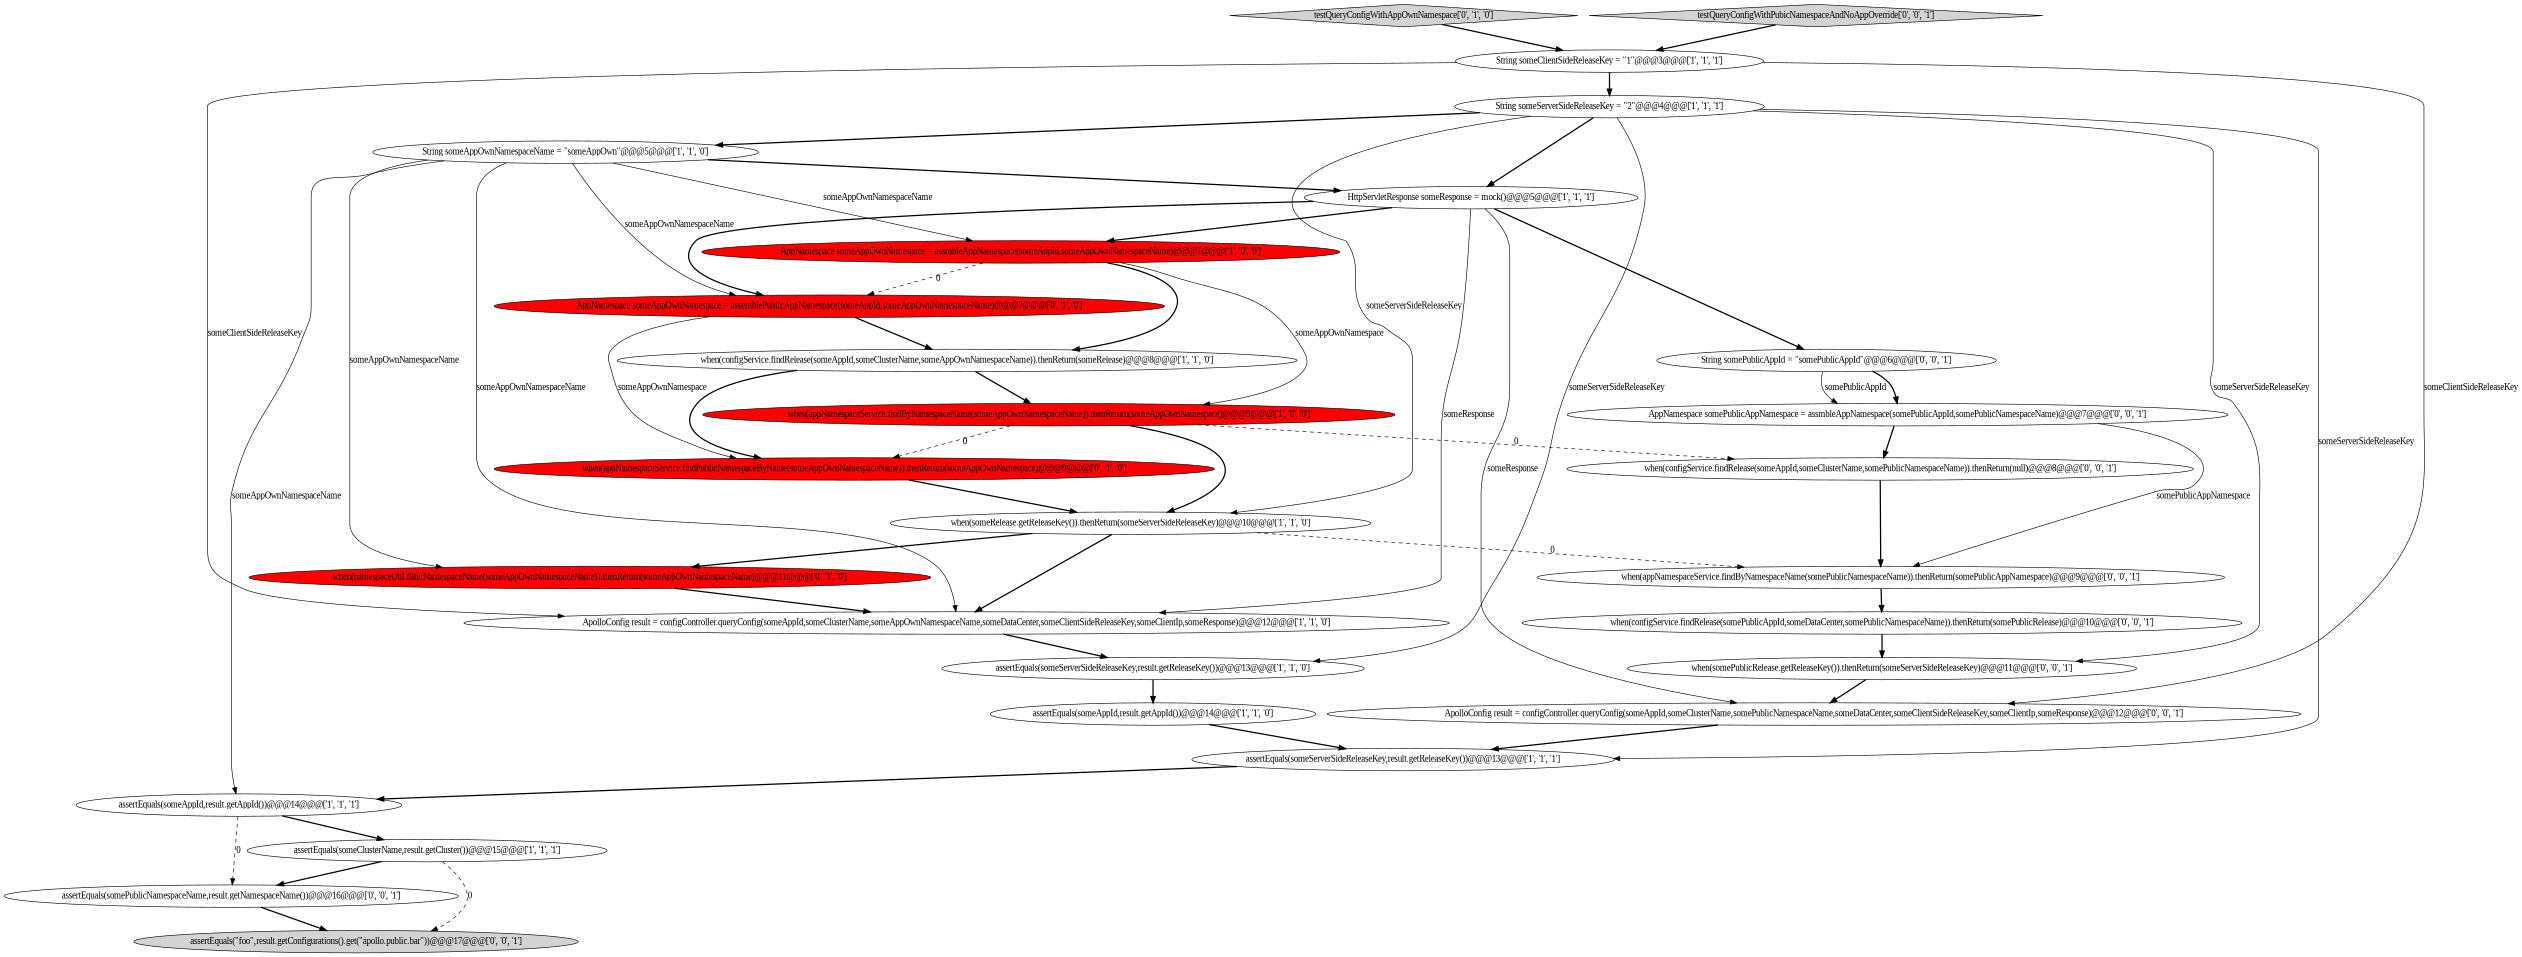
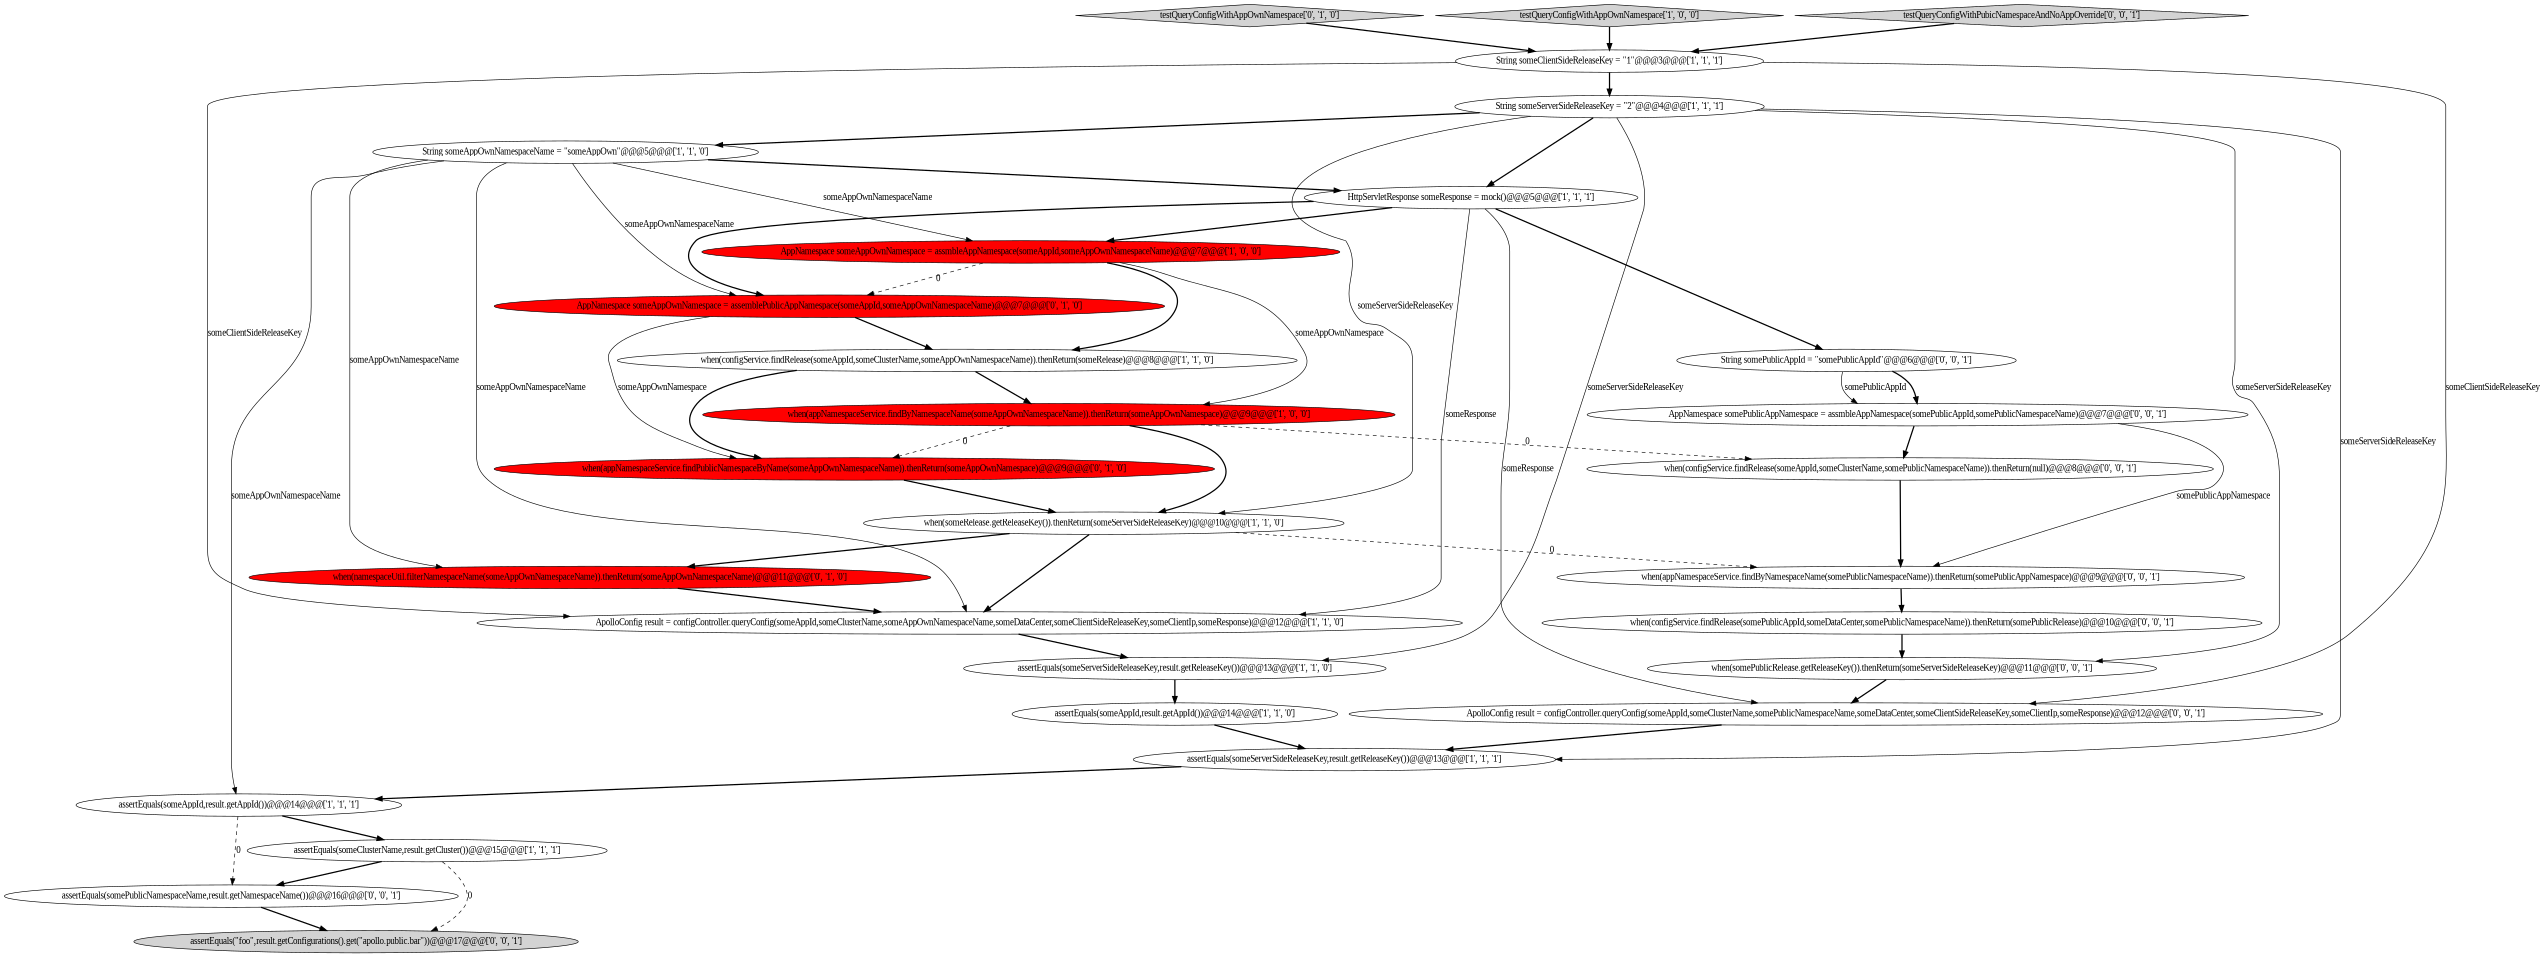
none -> (1610, 16)
